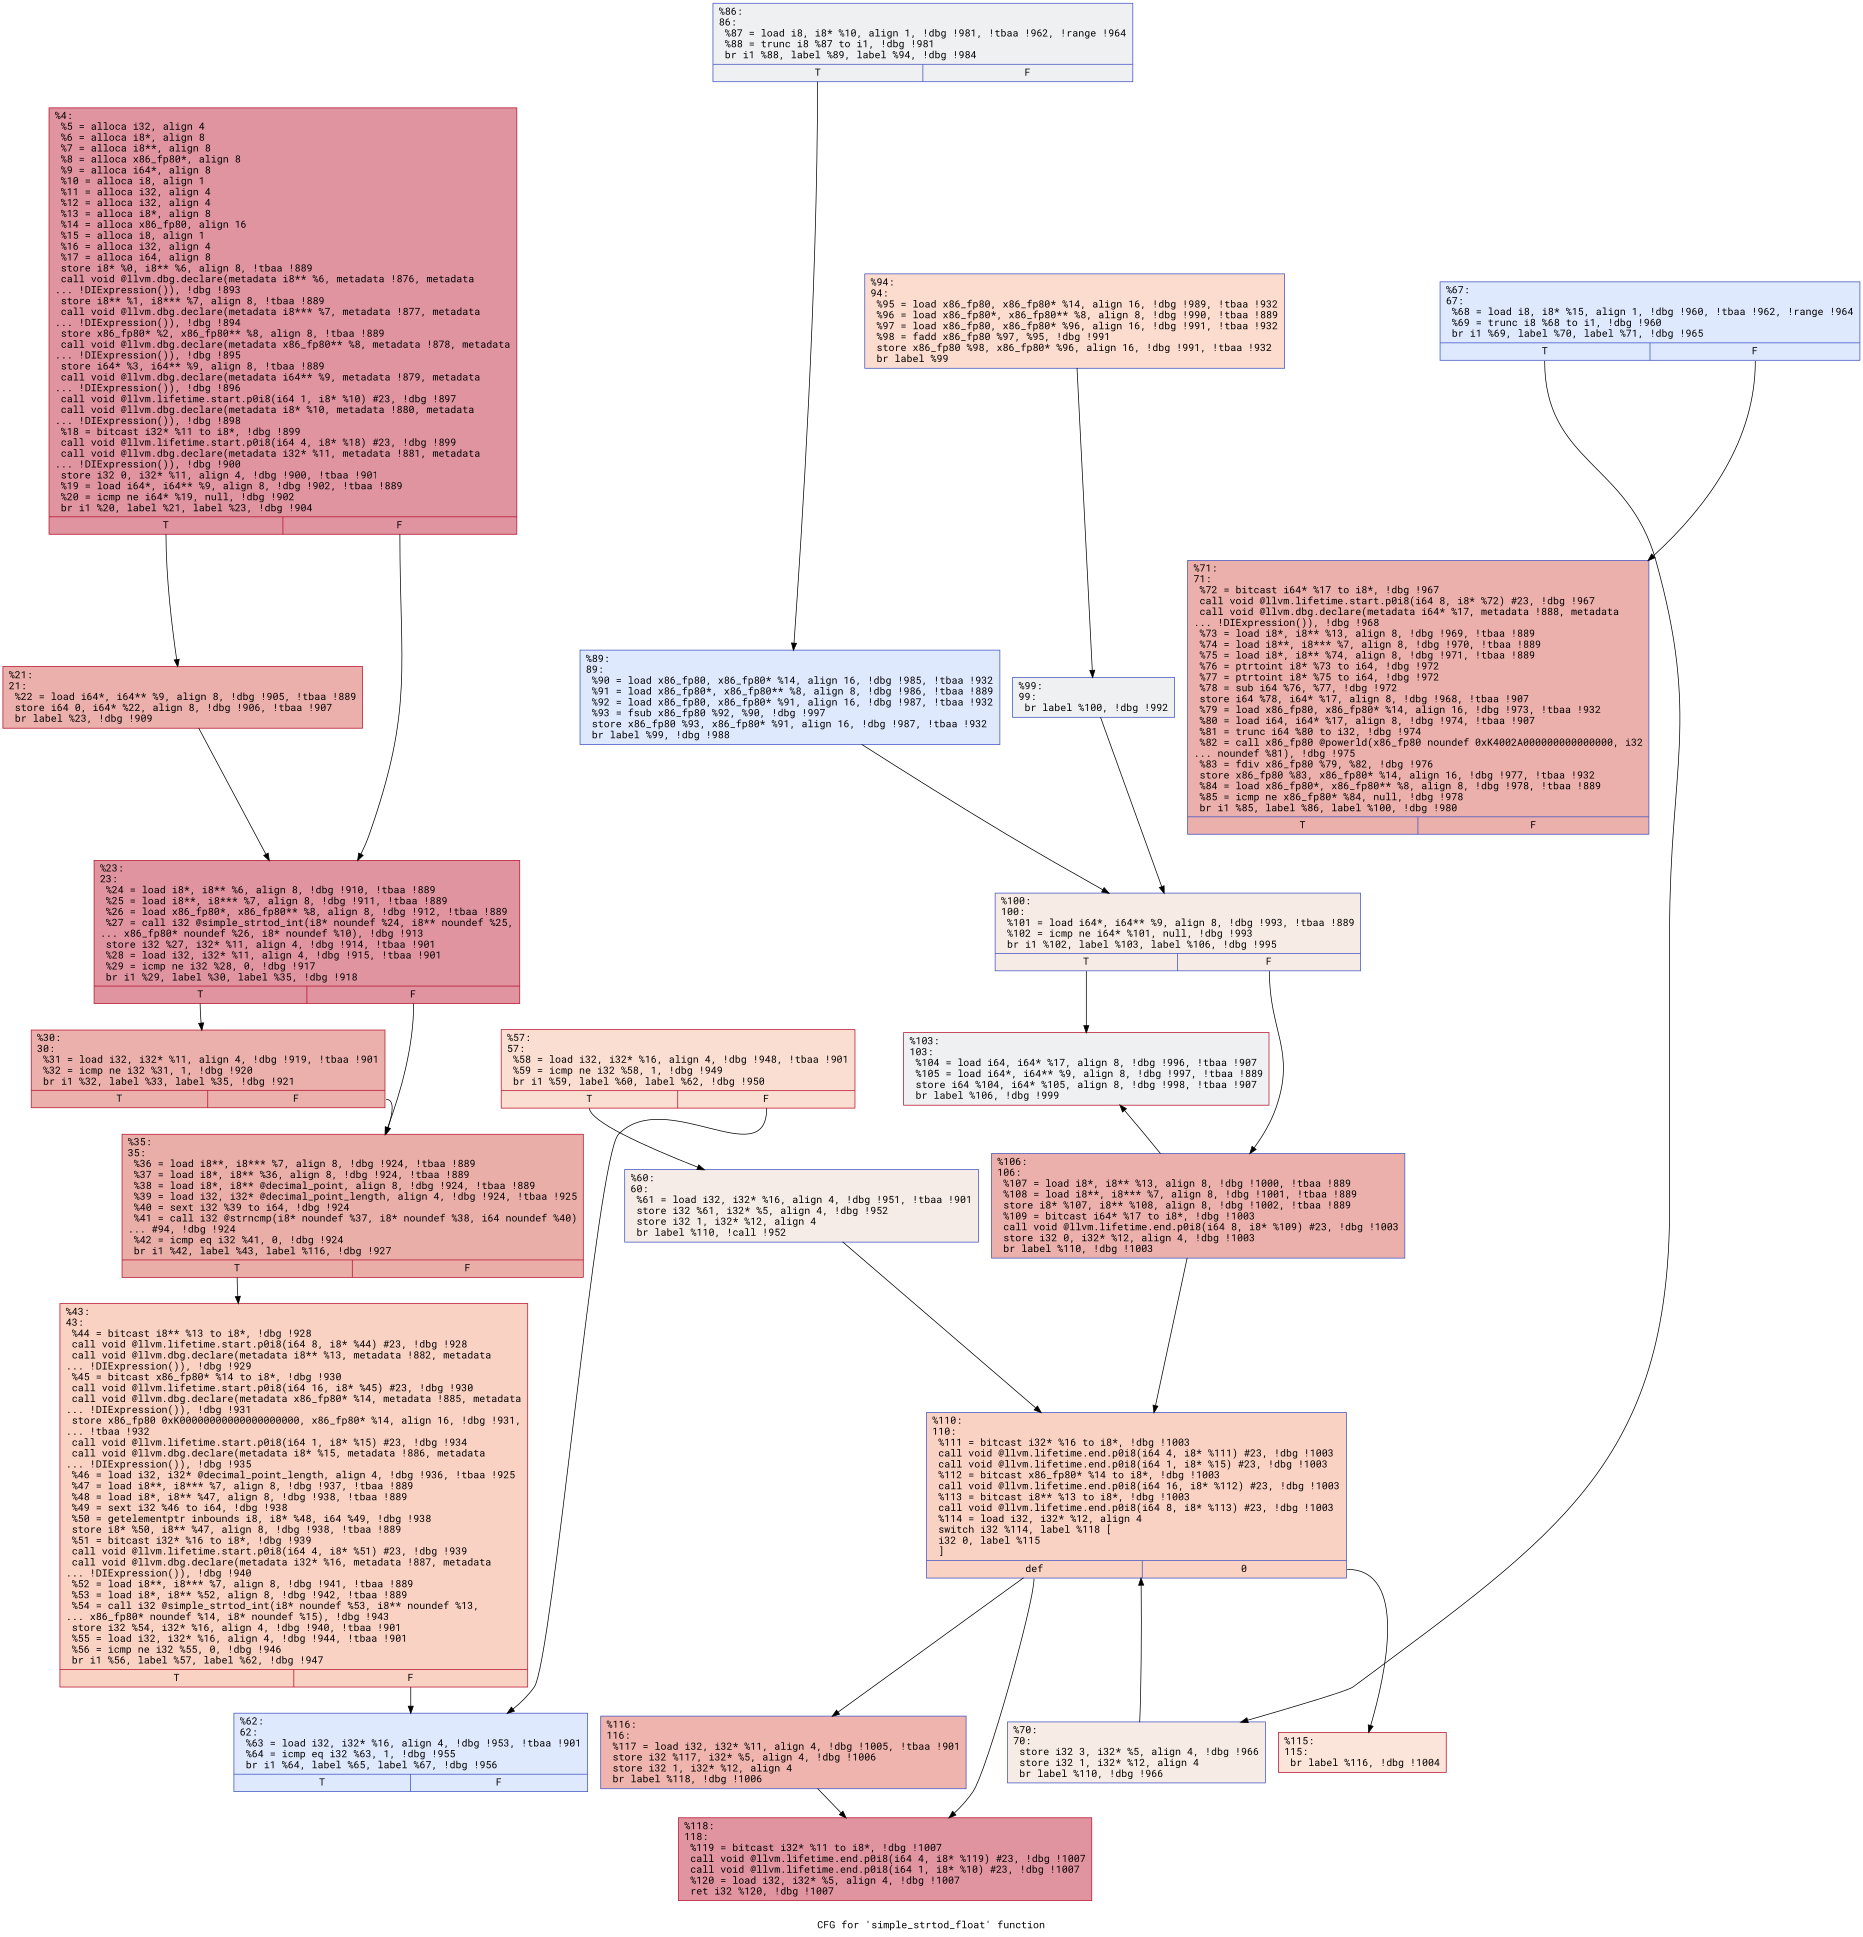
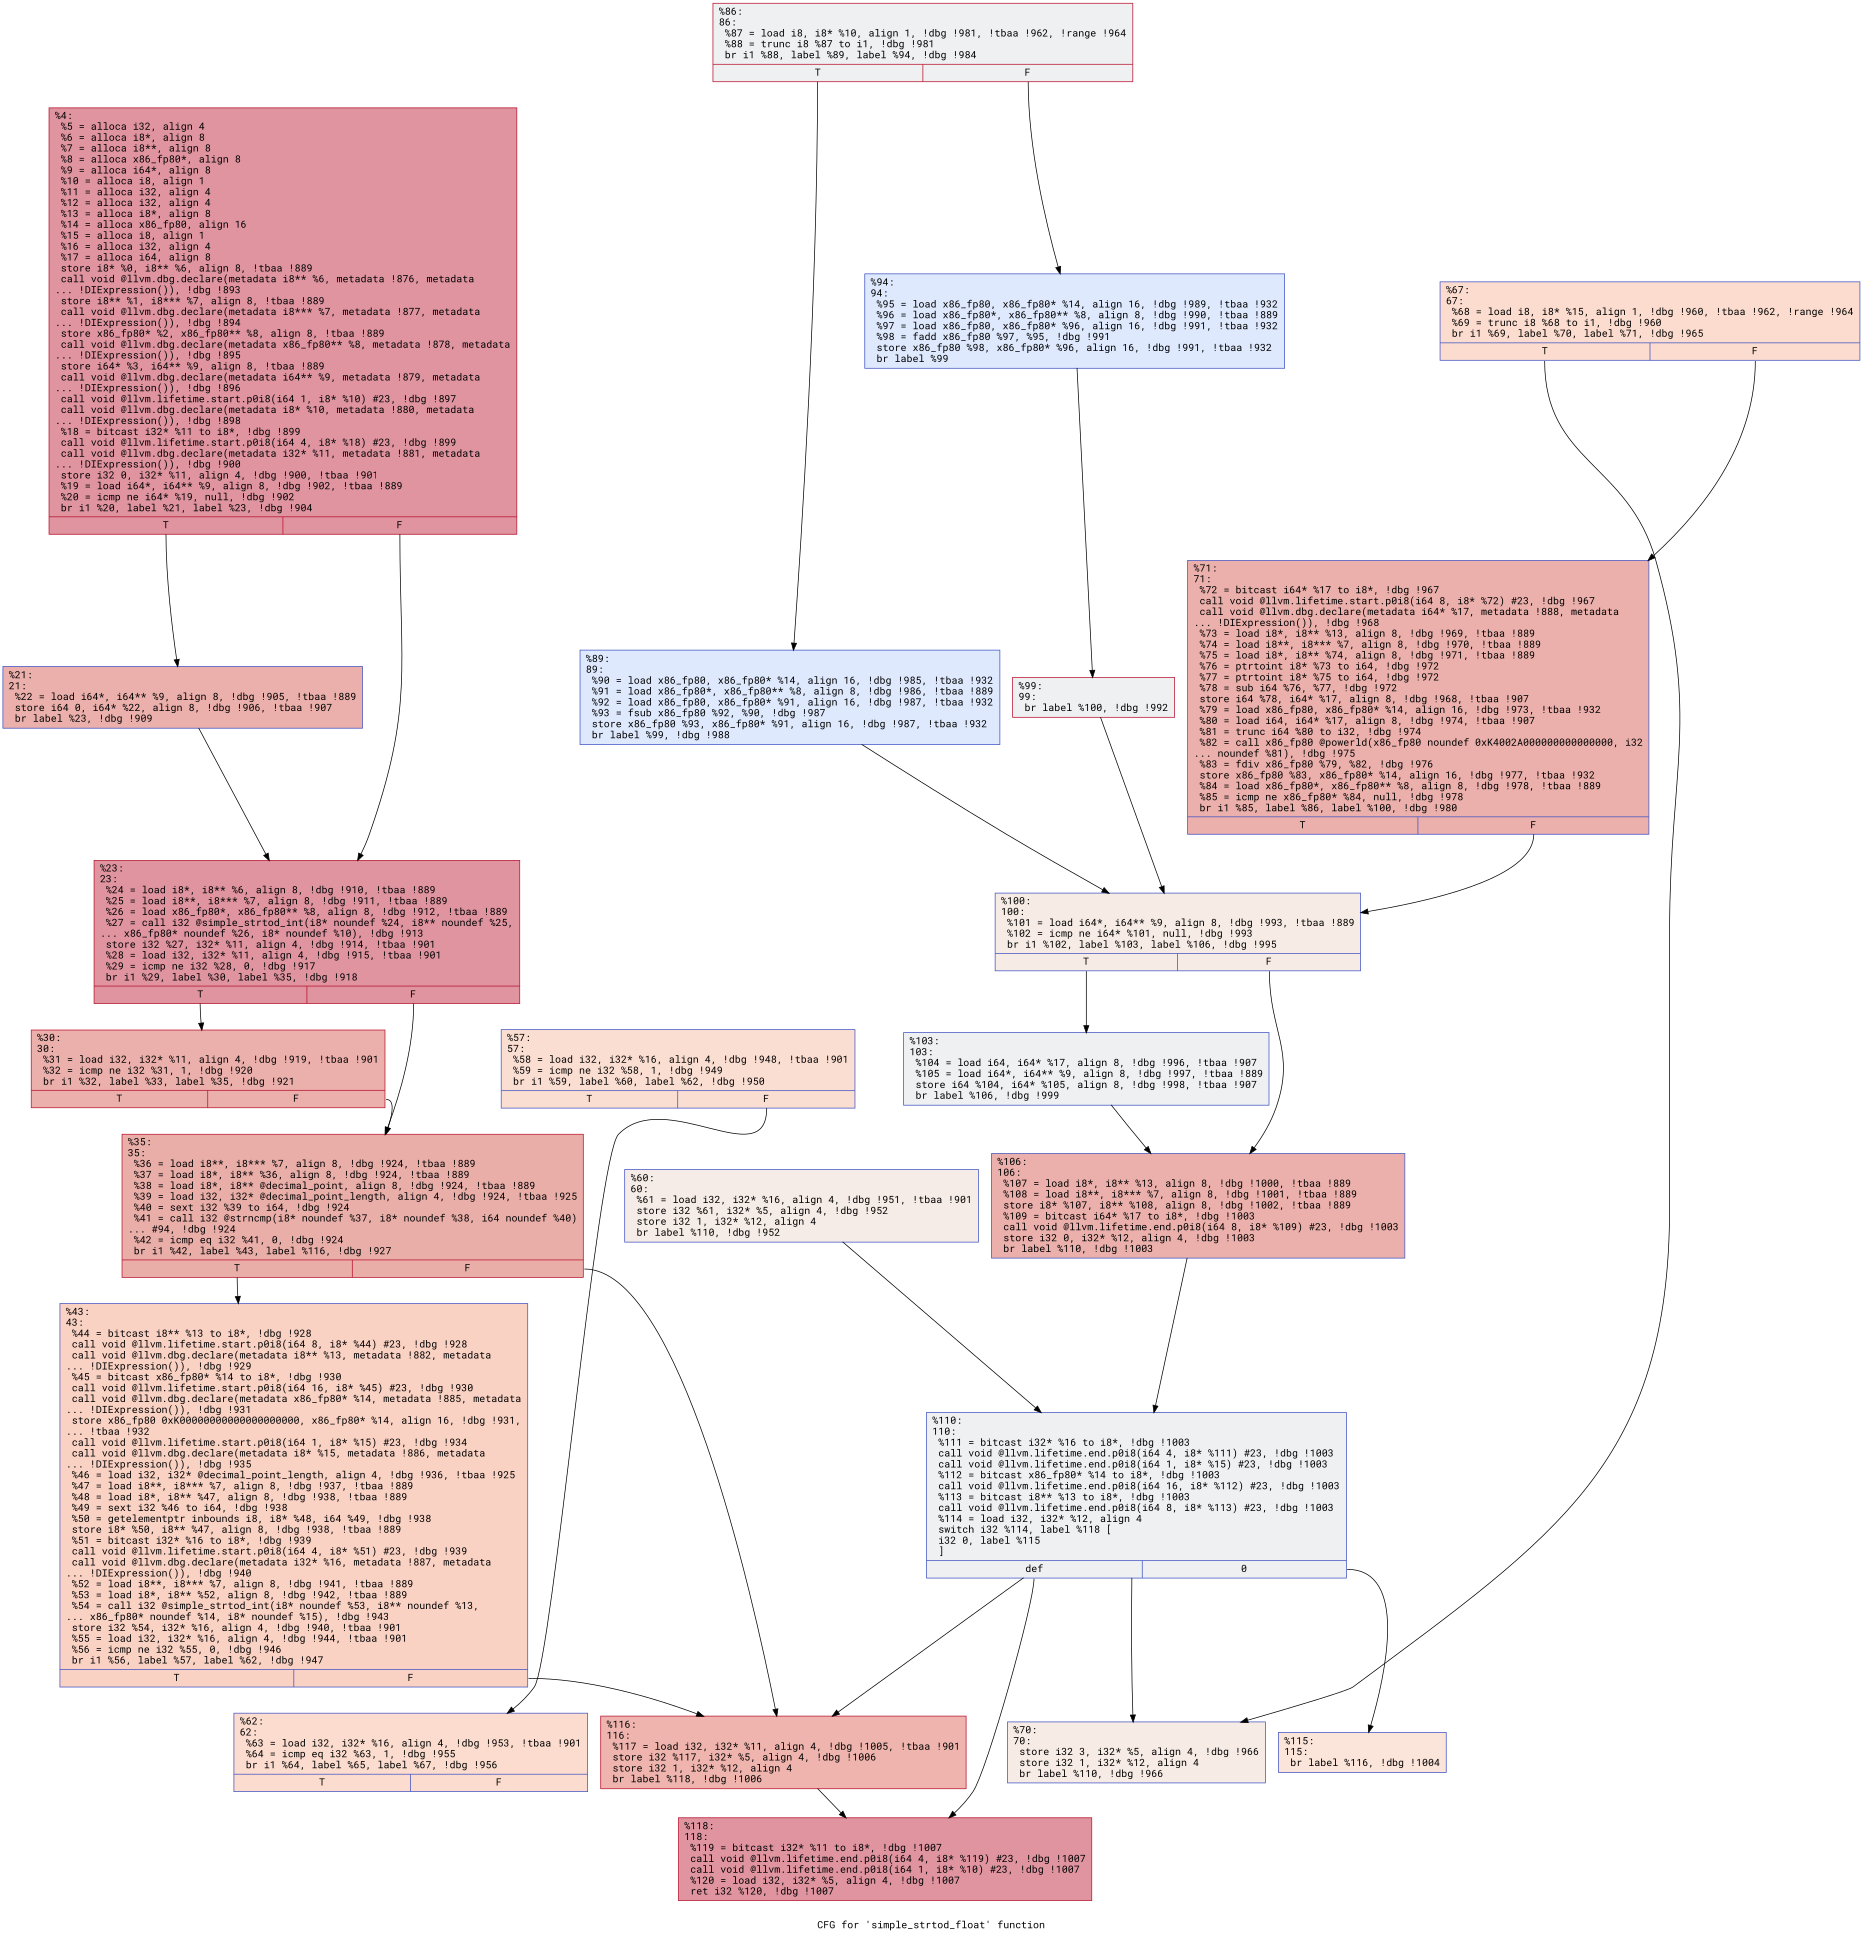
(923, 42) -> (923, 42)
none -> (1037, 175)
(1075, 321) -> (1075, 321)
(1650, 321) -> (1650, 321)
(183, 697) -> (183, 697)
(1094, 697) -> (1094, 697)
(706, 713) -> (706, 713)
none -> (1462, 890)
(678, 1069) -> (678, 1069)
(1086, 1069) -> (1086, 1069)
(1143, 1132) -> (1129, 1127)
(640, 1143) -> none
(709, 1233) -> (706, 1233)
none -> (714, 1469)
(294, 1495) -> (294, 1495)
(1136, 1495) -> (1136, 1495)
(1141, 1654) -> (1132, 1646)
(411, 1697) -> (614, 1689)
(411, 1752) -> (411, 1752)
(783, 1752) -> (783, 1752)
(1362, 1752) -> (1362, 1752)
